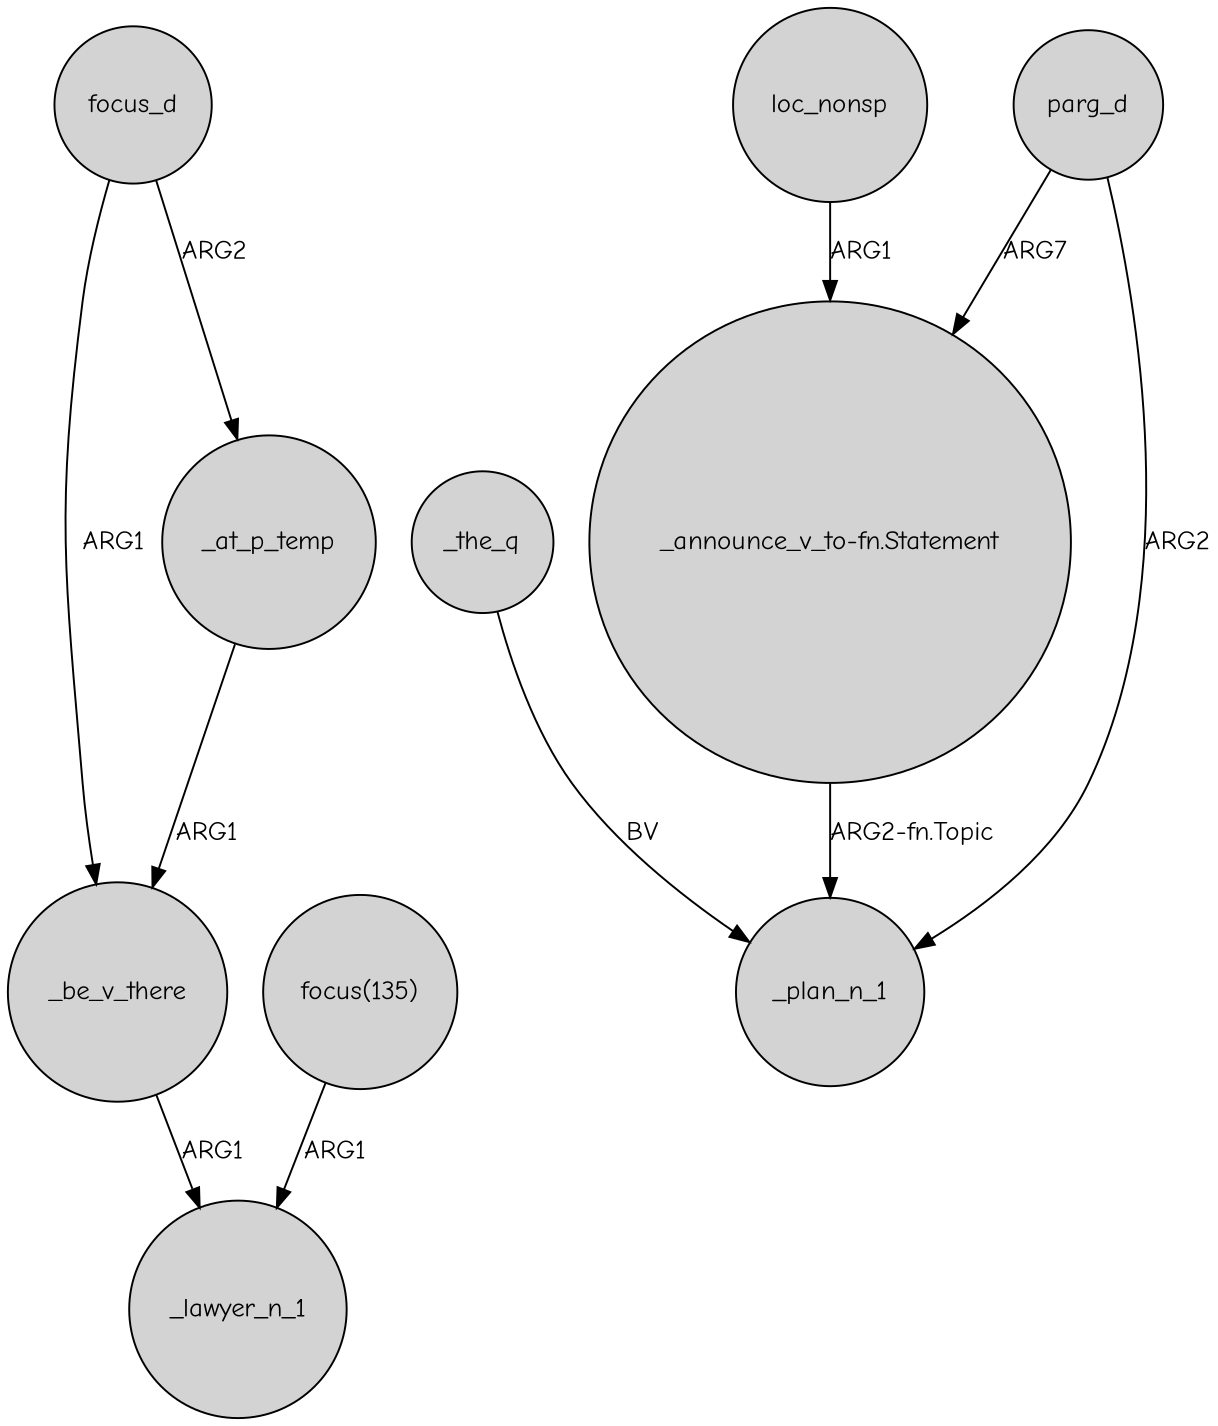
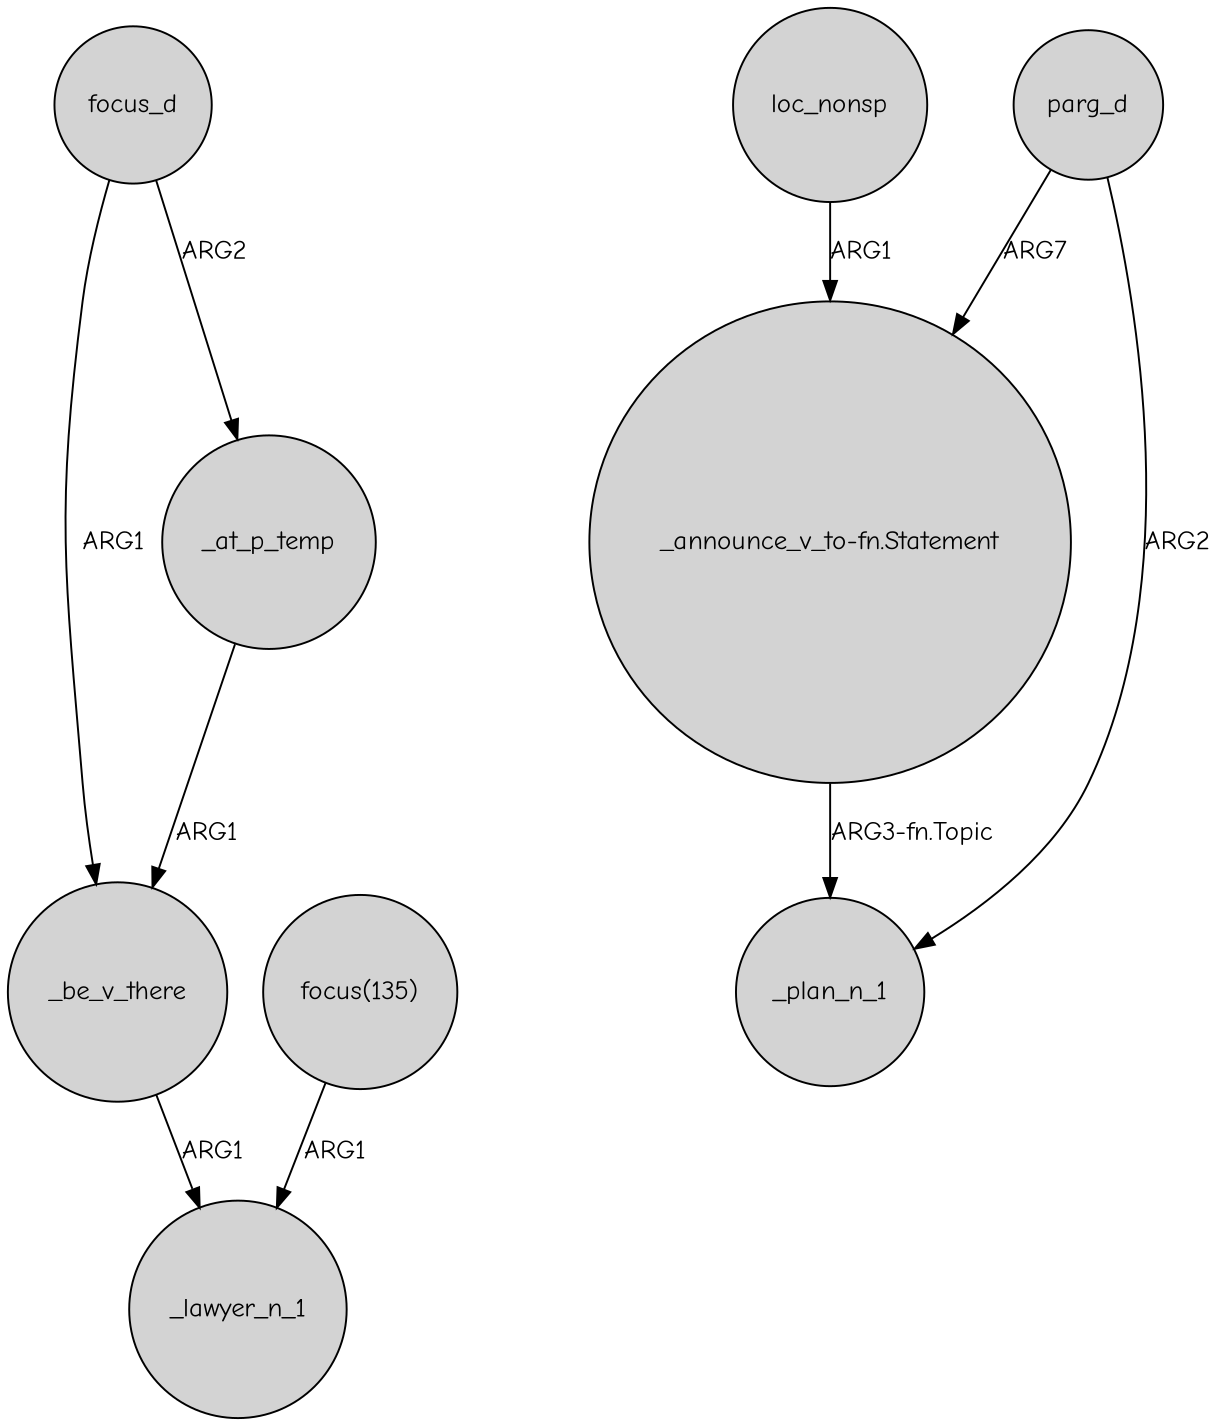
(483, 542) -> none
(913, 833) -> (913, 833)
